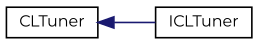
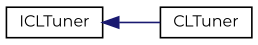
(135, 22) -> (140, 22)
